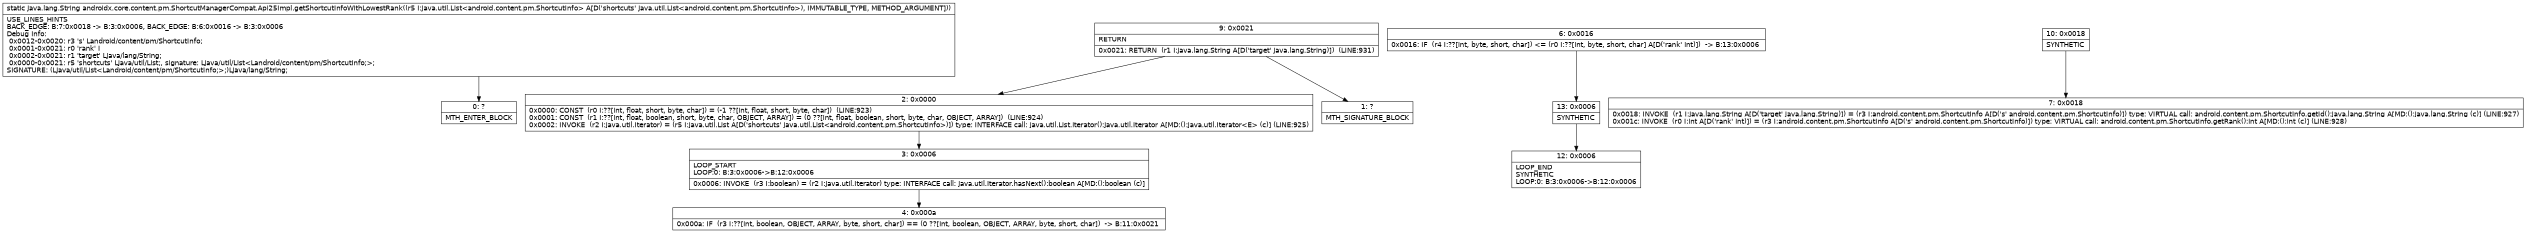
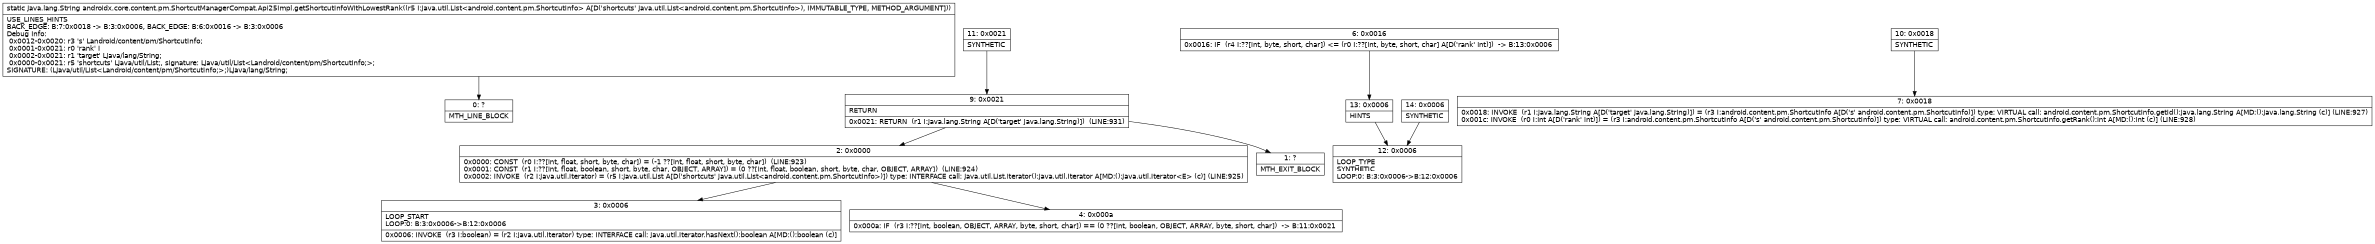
none -> (987, 40)
none -> (1425, 111)
(479, 118) -> (479, 116)
(1367, 118) -> (1290, 169)
(1576, 118) -> (1360, 116)
(1534, 167) -> (1356, 162)
(919, 196) -> (988, 196)
